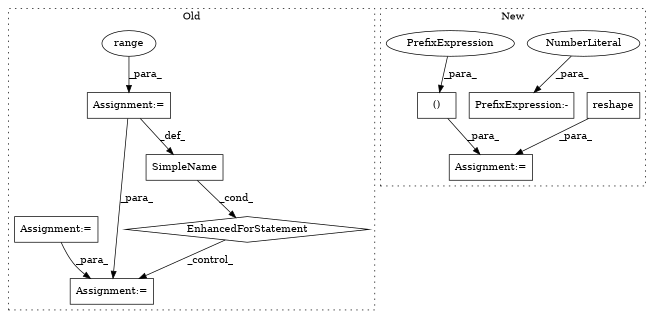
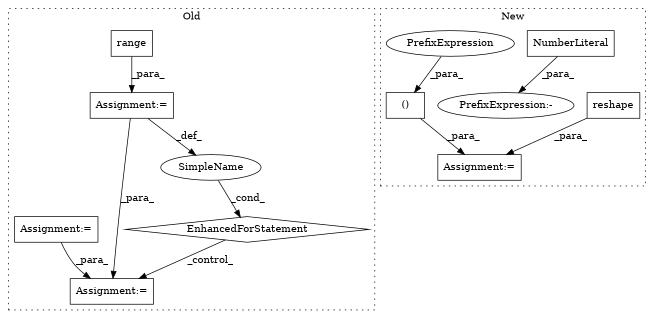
(129, 43) -> (132, 43)
(584, 43) -> (571, 43)
(522, 105) -> (506, 105)
(185, 167) -> (211, 167)
